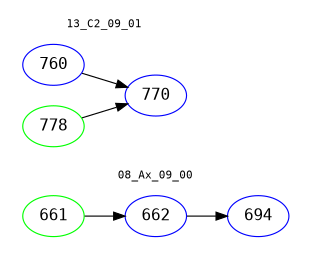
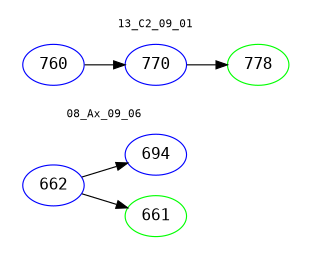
(99, 113) -> (201, 65)
(156, 176) -> (105, 114)
(99, 216) -> (99, 199)
